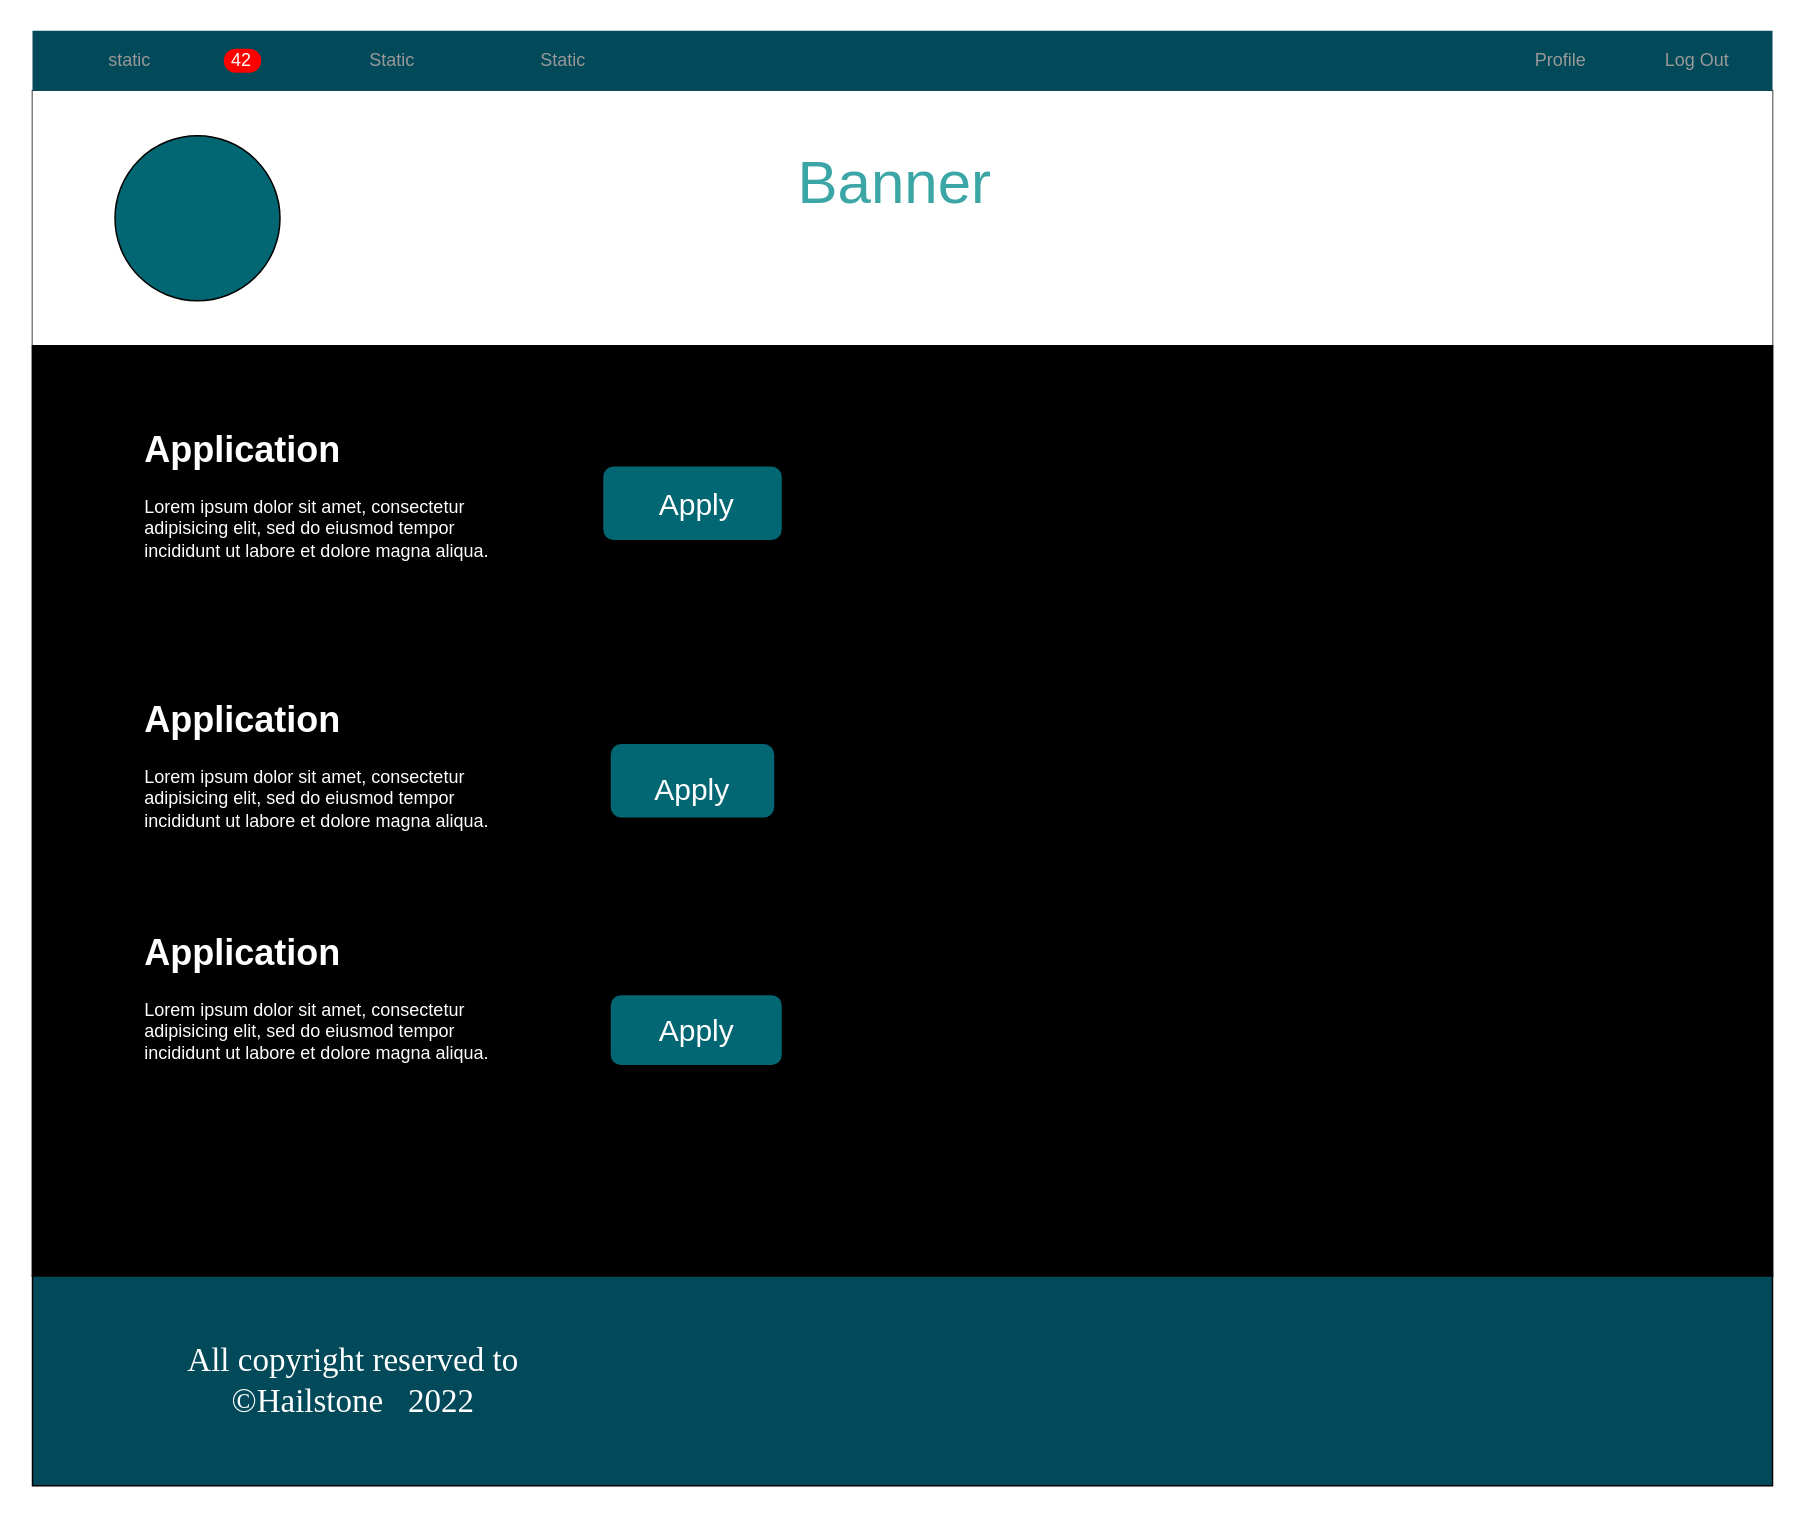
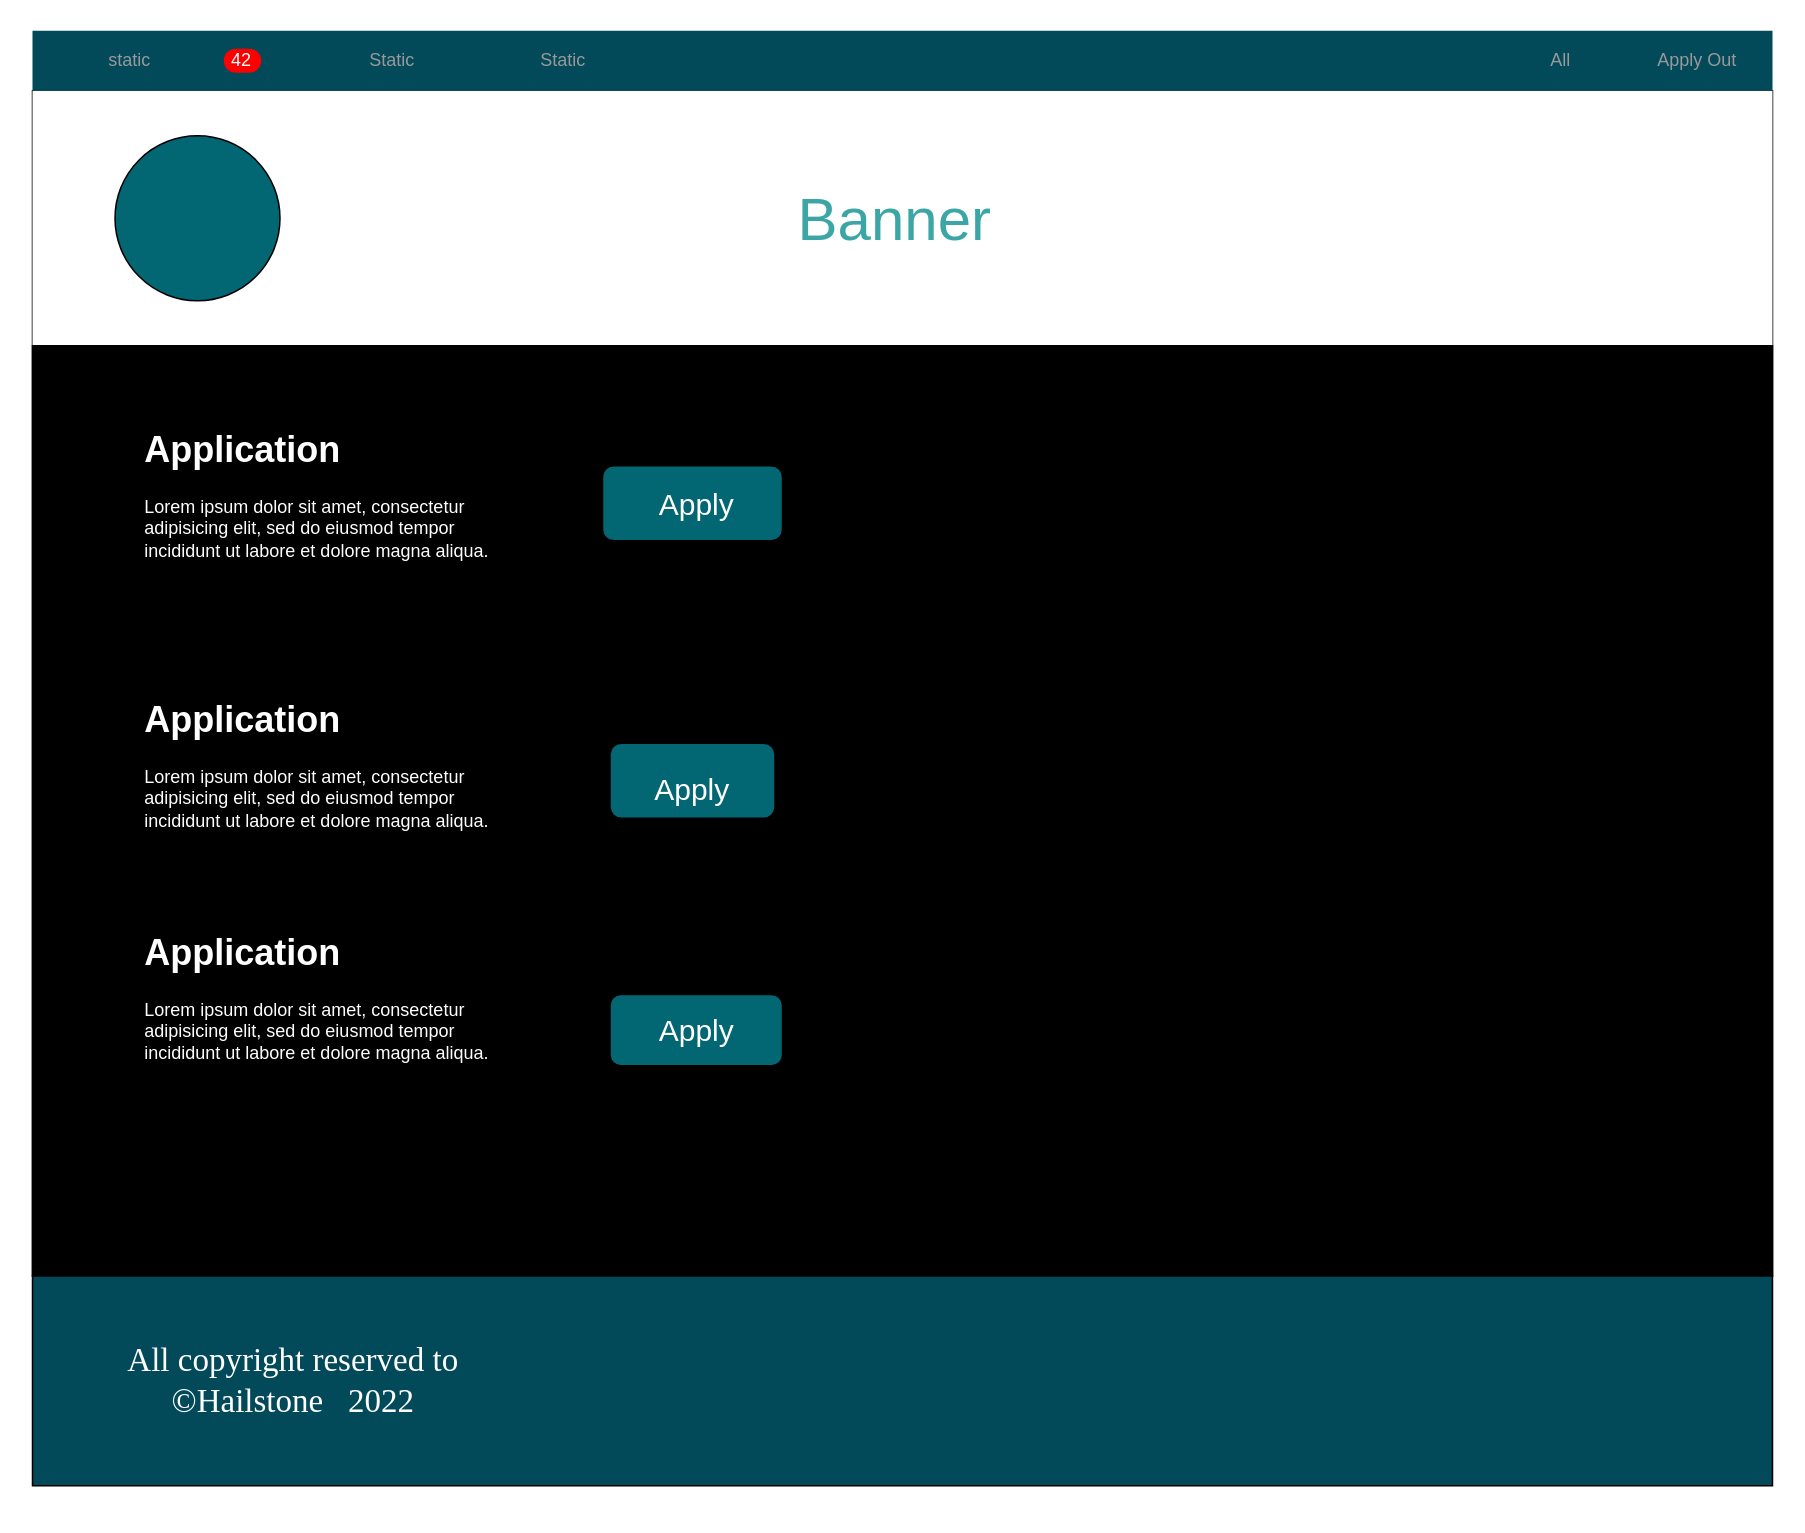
(1561, 61) -> (1561, 61)
(1697, 61) -> (1697, 61)
(895, 181) -> (895, 218)
(353, 1381) -> (293, 1381)
